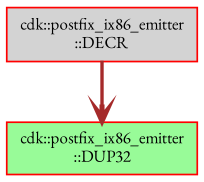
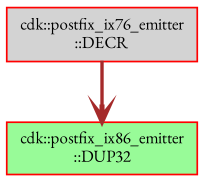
(102, 35) -> (102, 35)
